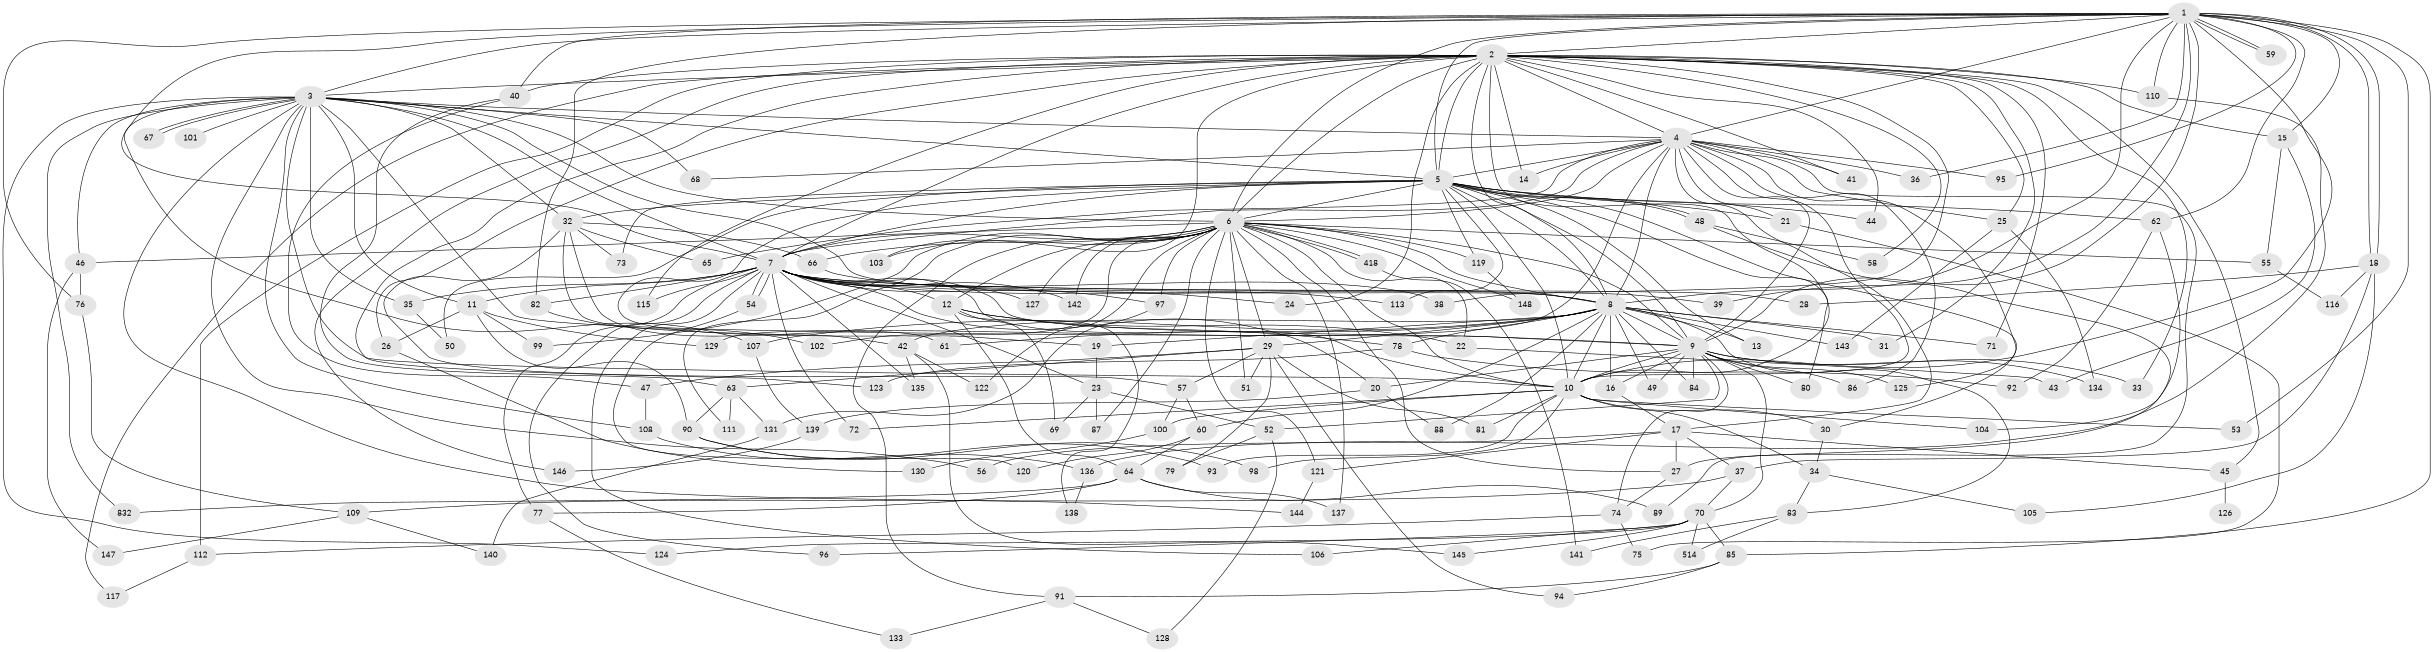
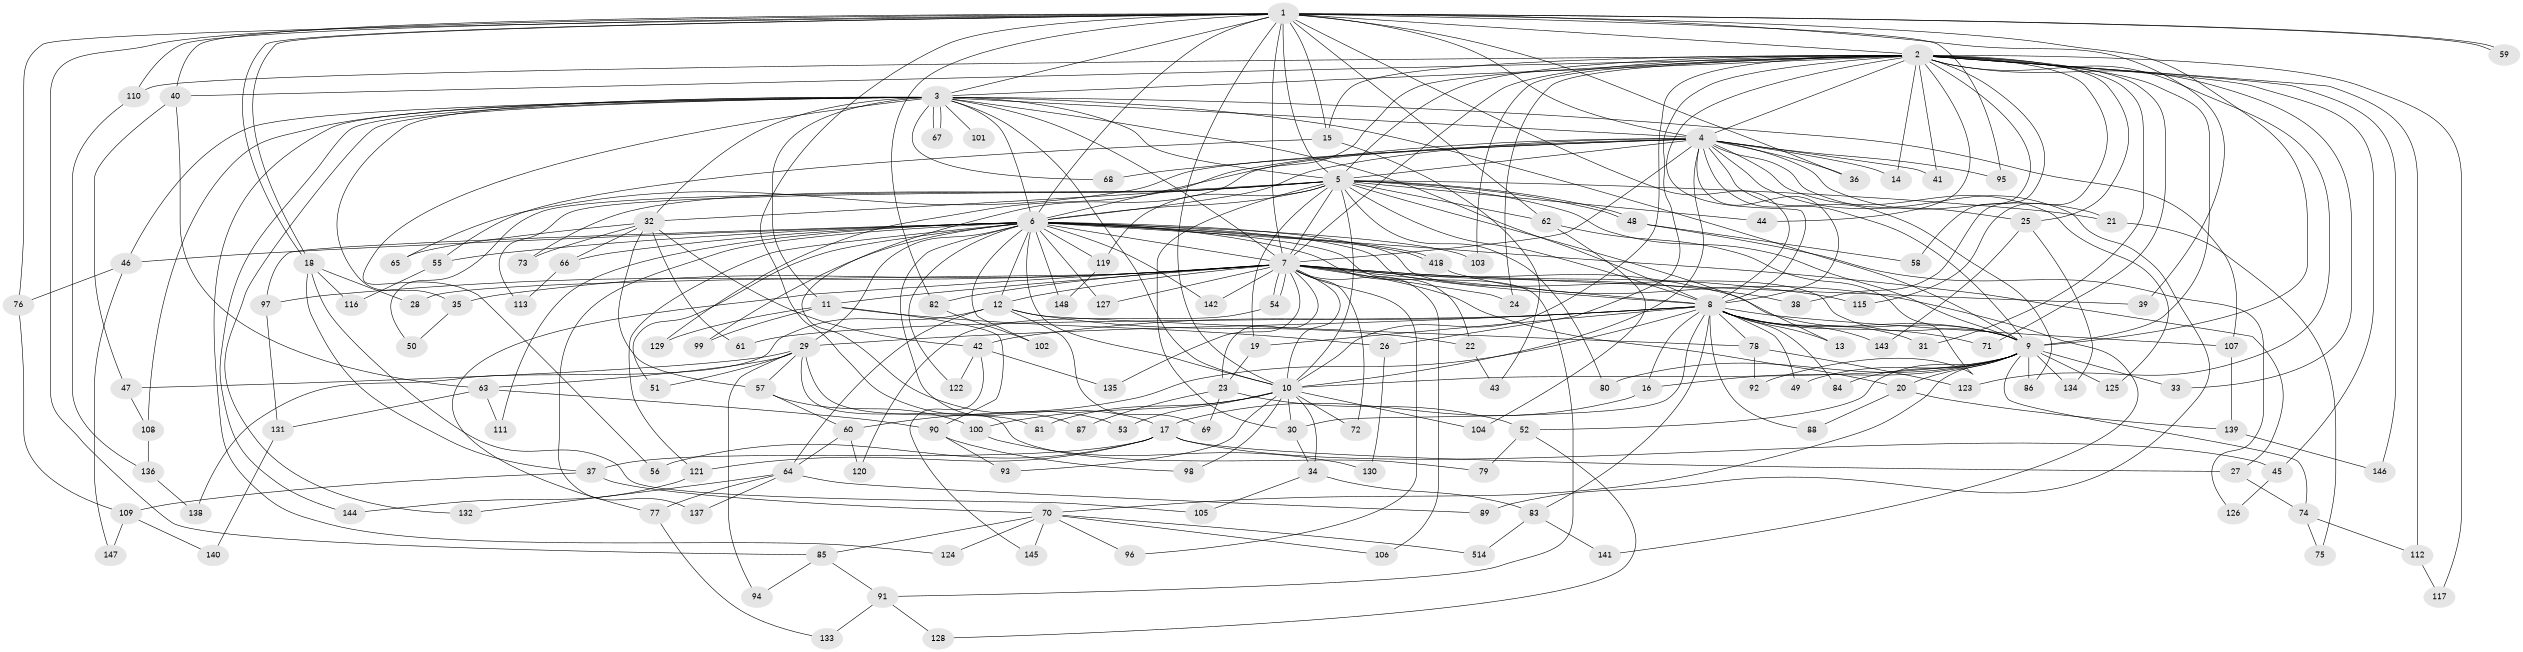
none -> (2210, 143)
(1590, 347) -> (1580, 412)
(2166, 356) -> (2060, 280)
(125, 514) -> (466, 514)
